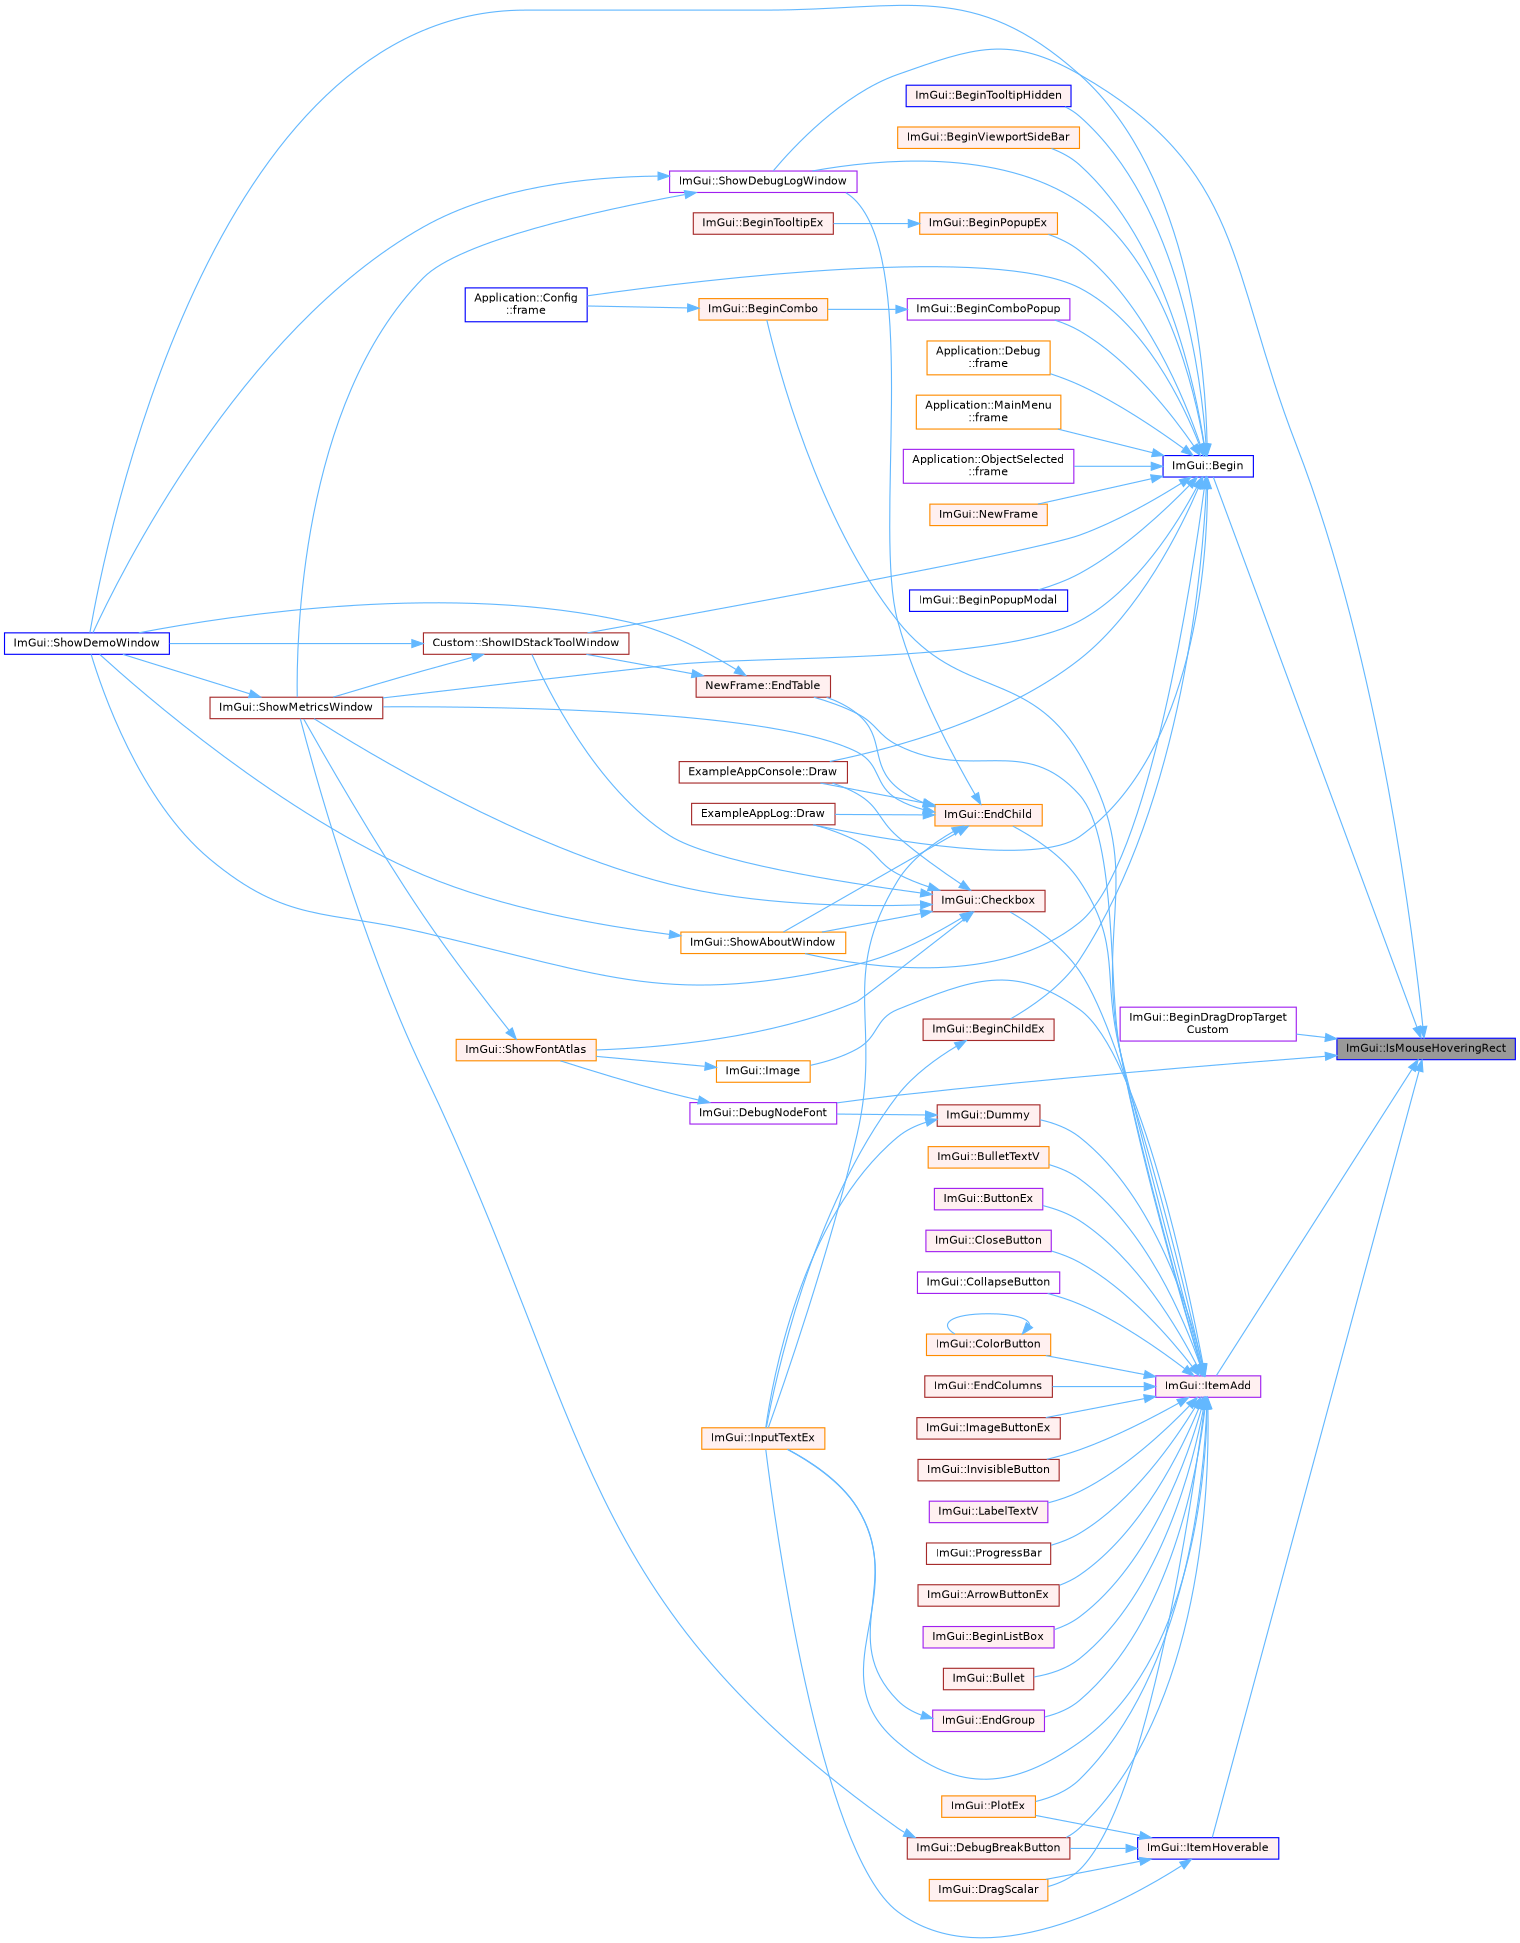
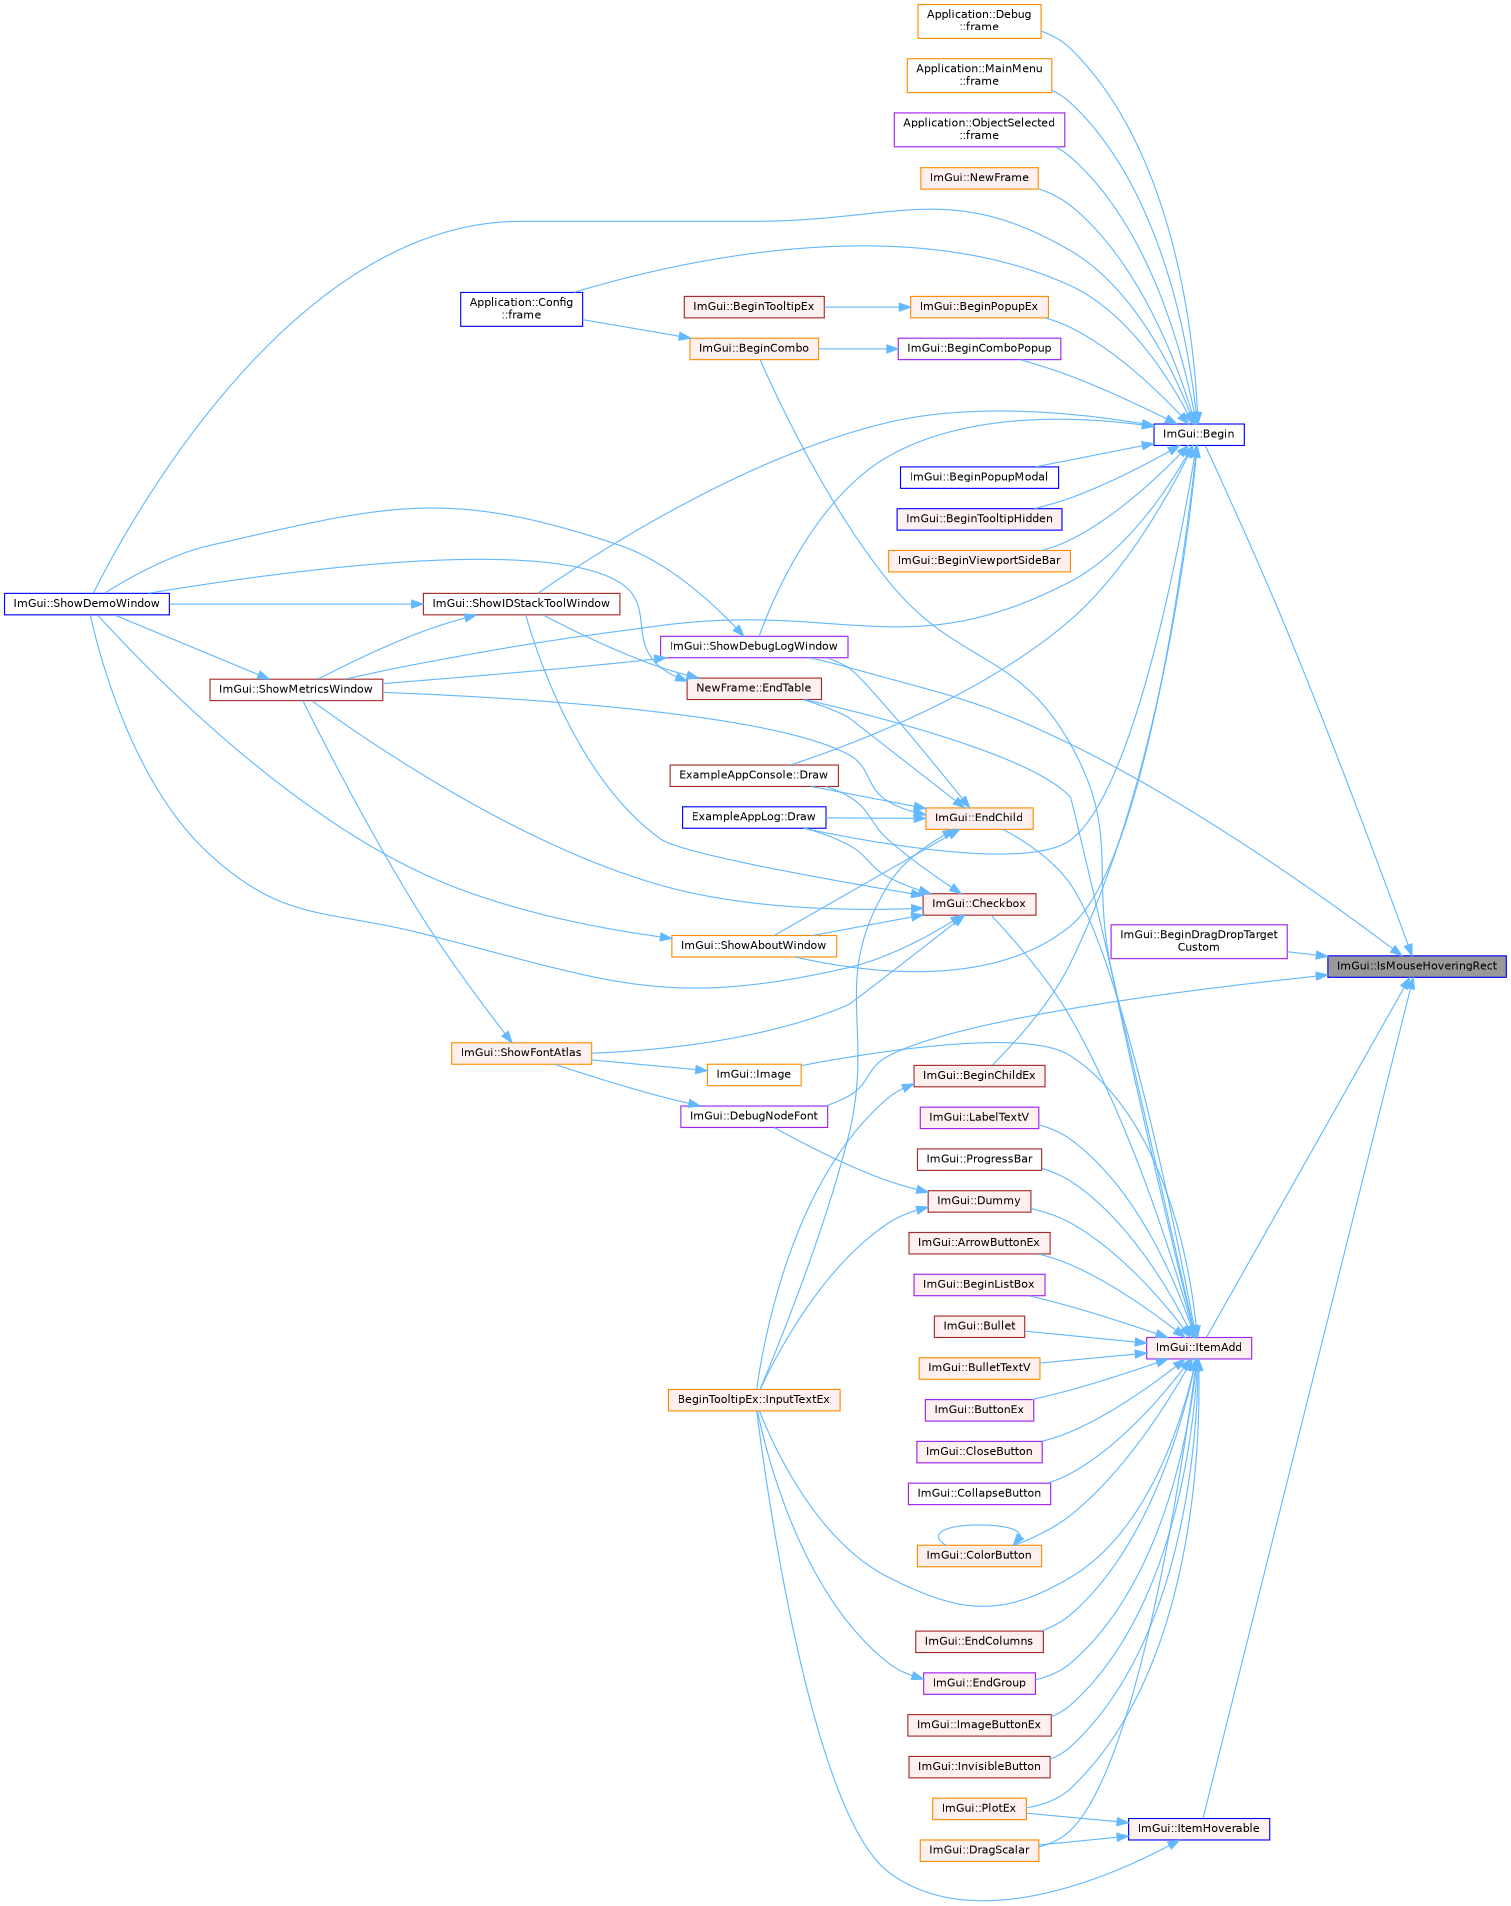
(526, 644) -> (522, 604)
(763, 814) -> (754, 818)
(763, 1439) -> (754, 1400)
(989, 1848) -> none
